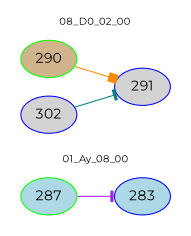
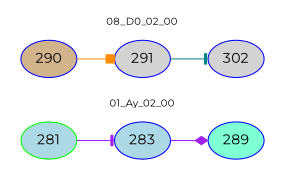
(49, 59) -> (49, 59)
(93, 101) -> (186, 59)
none -> (236, 141)
(96, 160) -> (143, 104)
(49, 196) -> (49, 141)
